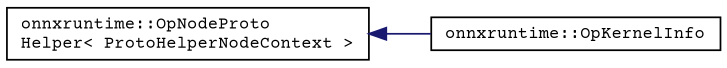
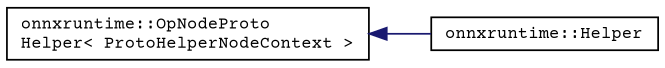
(576, 34) -> (545, 34)
